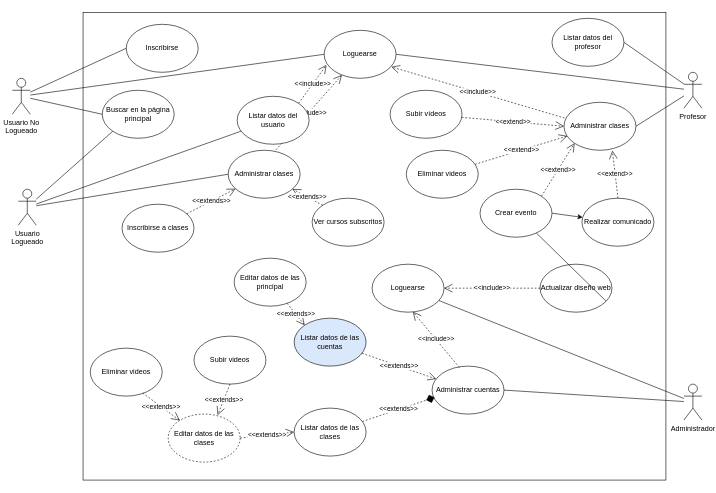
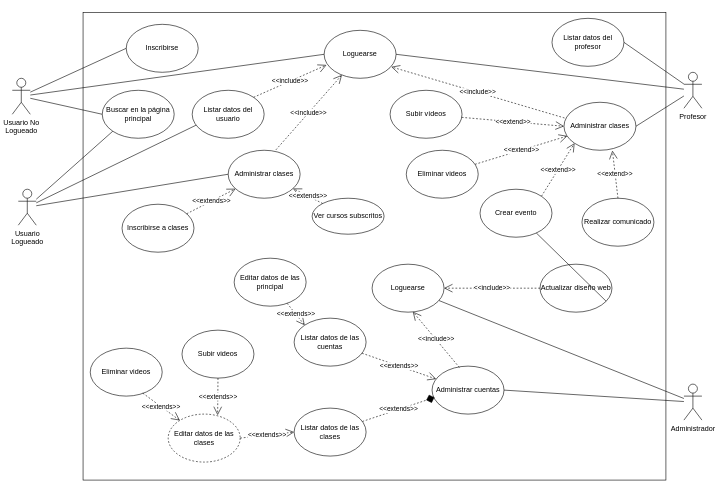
(273, 120) -> (228, 114)
(564, 215) -> none
(348, 222) -> (348, 216)
(330, 342) -> (330, 342)
(230, 360) -> (218, 354)
